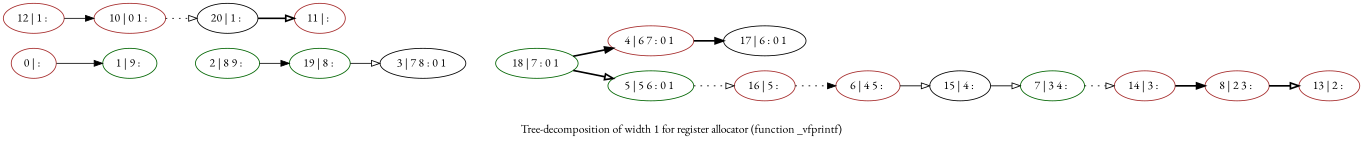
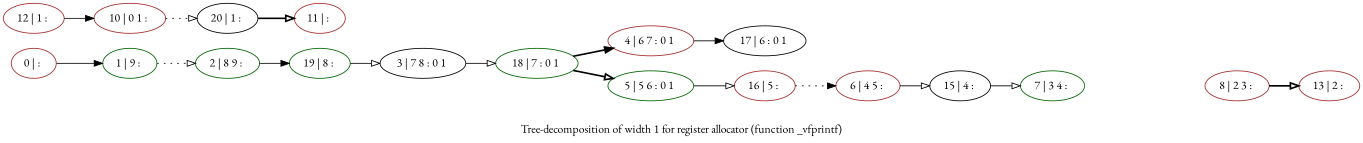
(704, 41) -> (704, 41)
none -> (172, 63)
none -> (476, 63)
(710, 86) -> (710, 86)
(1145, 86) -> none
